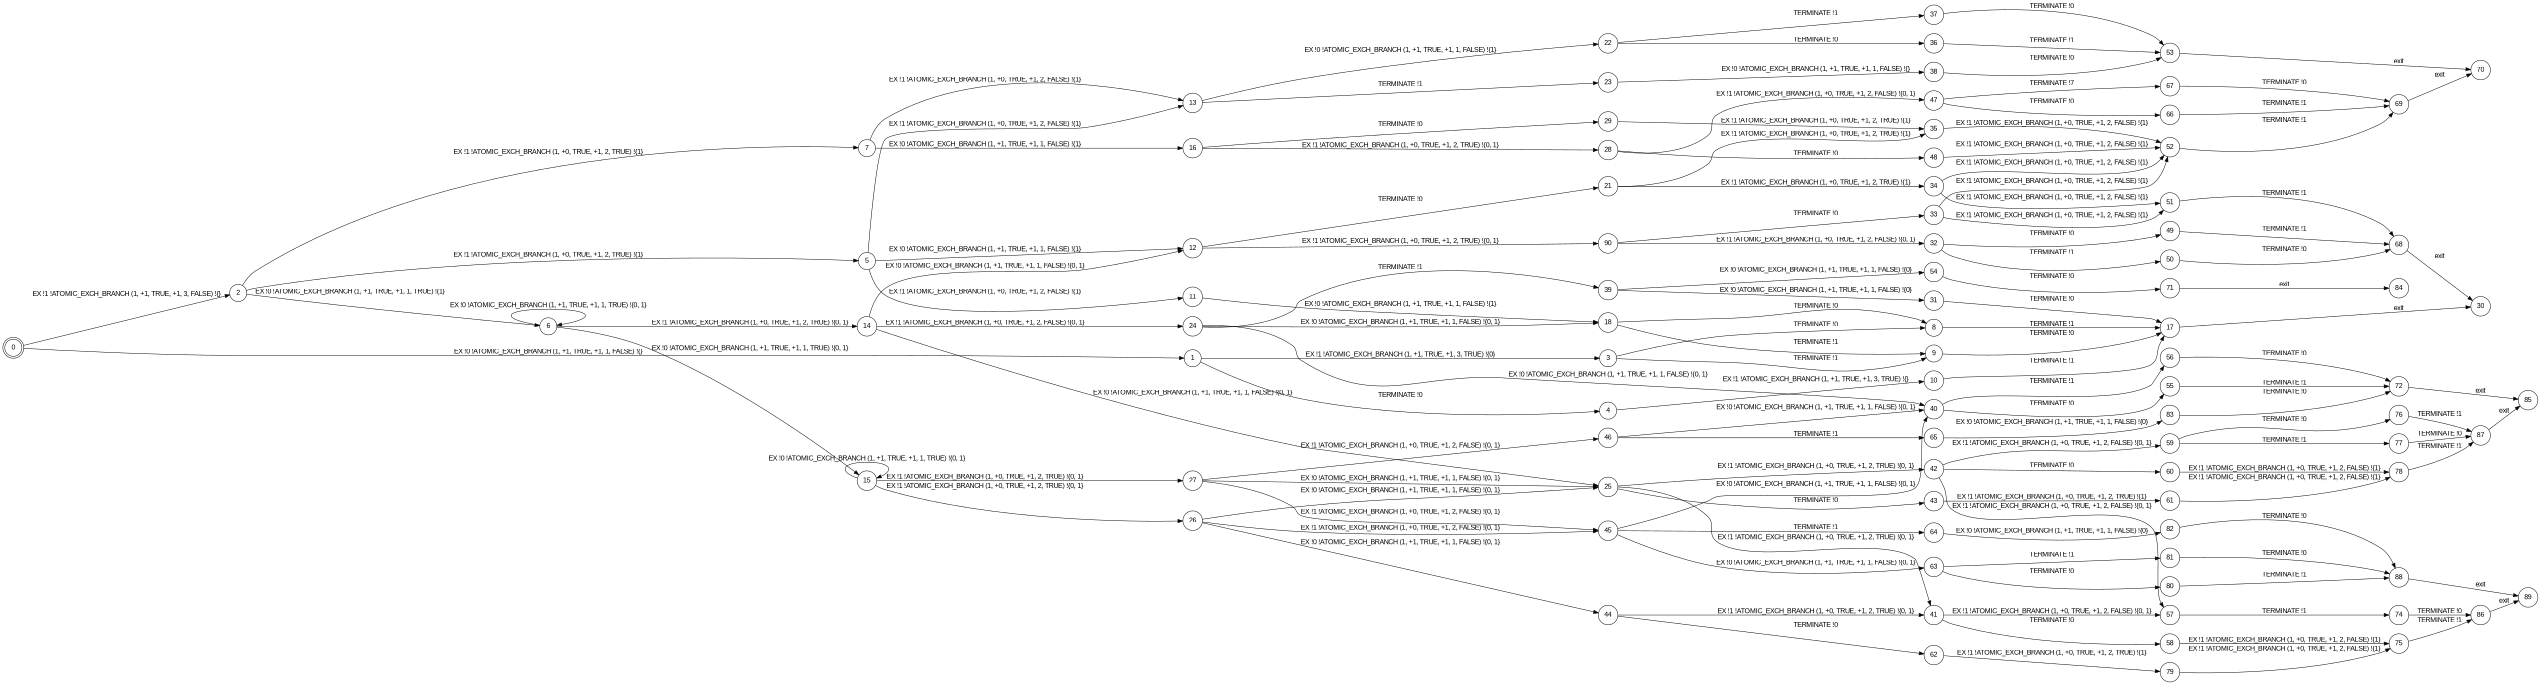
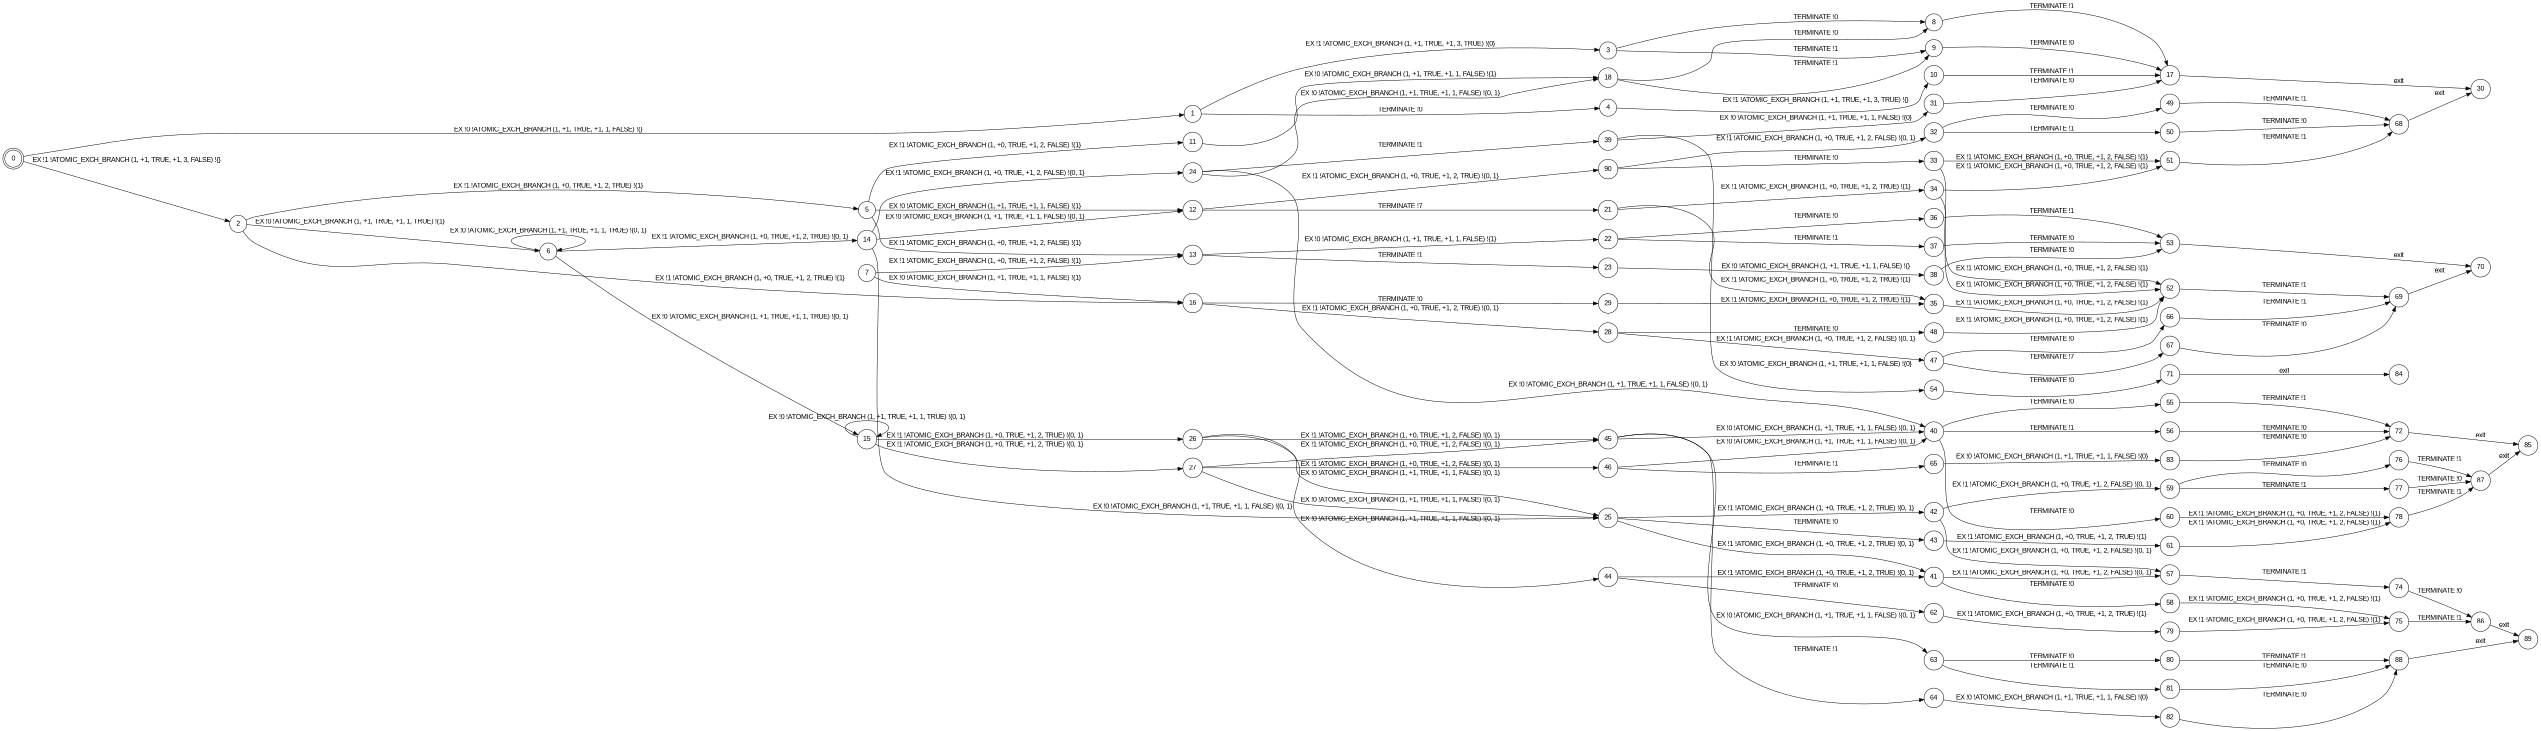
(536, 171) -> (705, 286)
(1400, 199) -> (1400, 207)
(2050, 471) -> (2014, 529)
